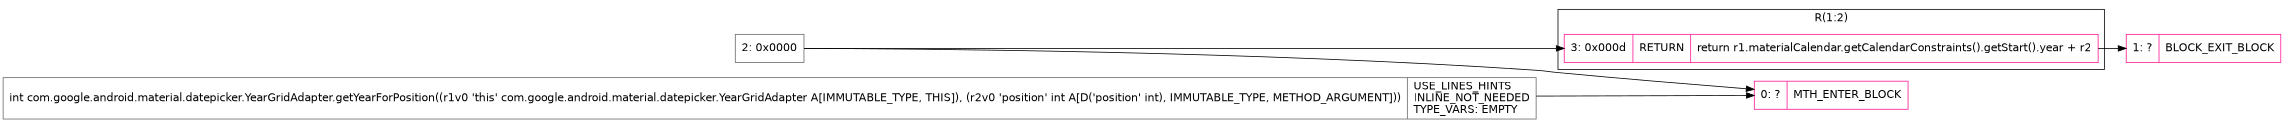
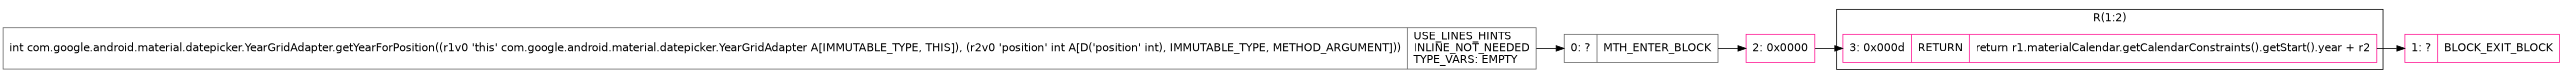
(770, 48) -> (1780, 48)
(1276, 57) -> (1728, 48)
(1831, 95) -> (1641, 48)
